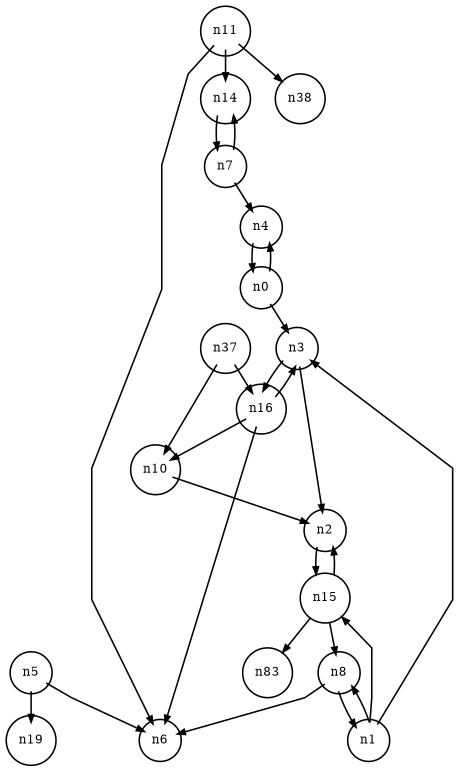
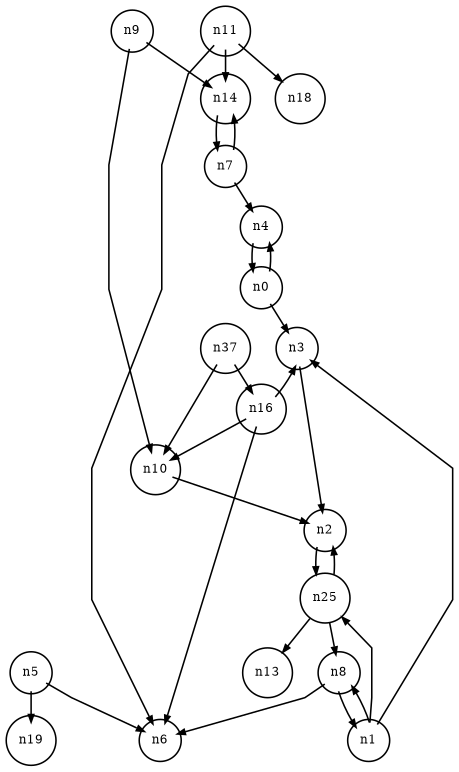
none -> (132, 31)
(300, 99) -> (300, 99)
(274, 372) -> none
(325, 598) -> (325, 598)
(268, 673) -> (268, 673)
